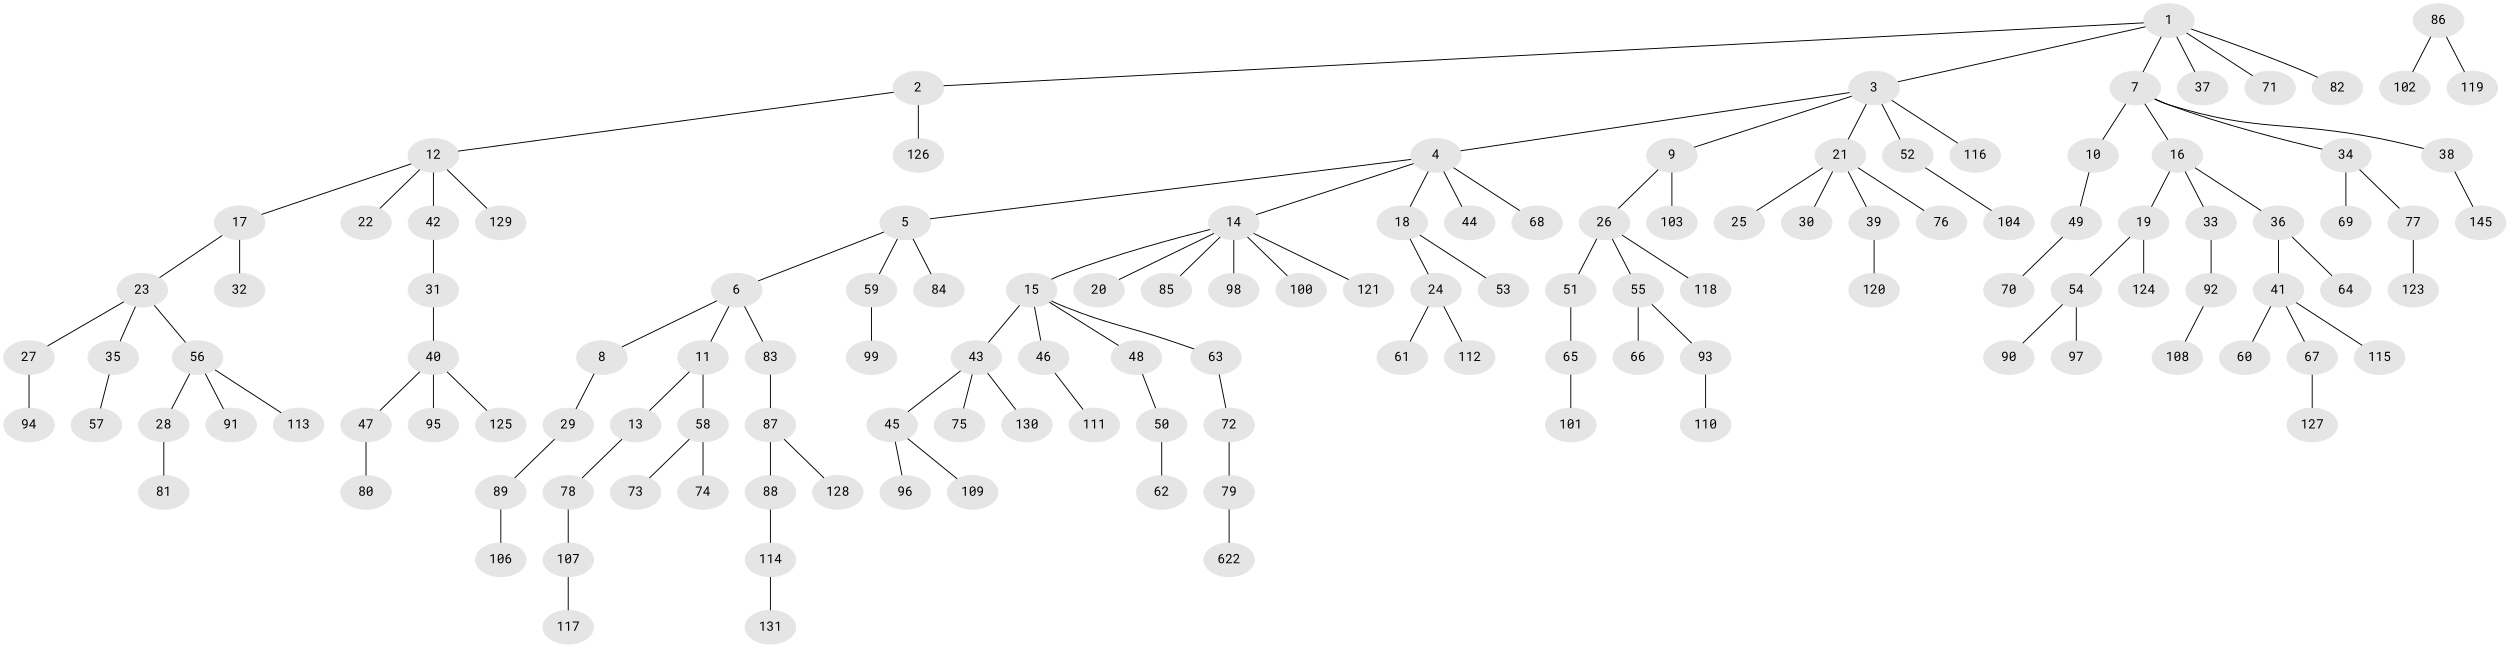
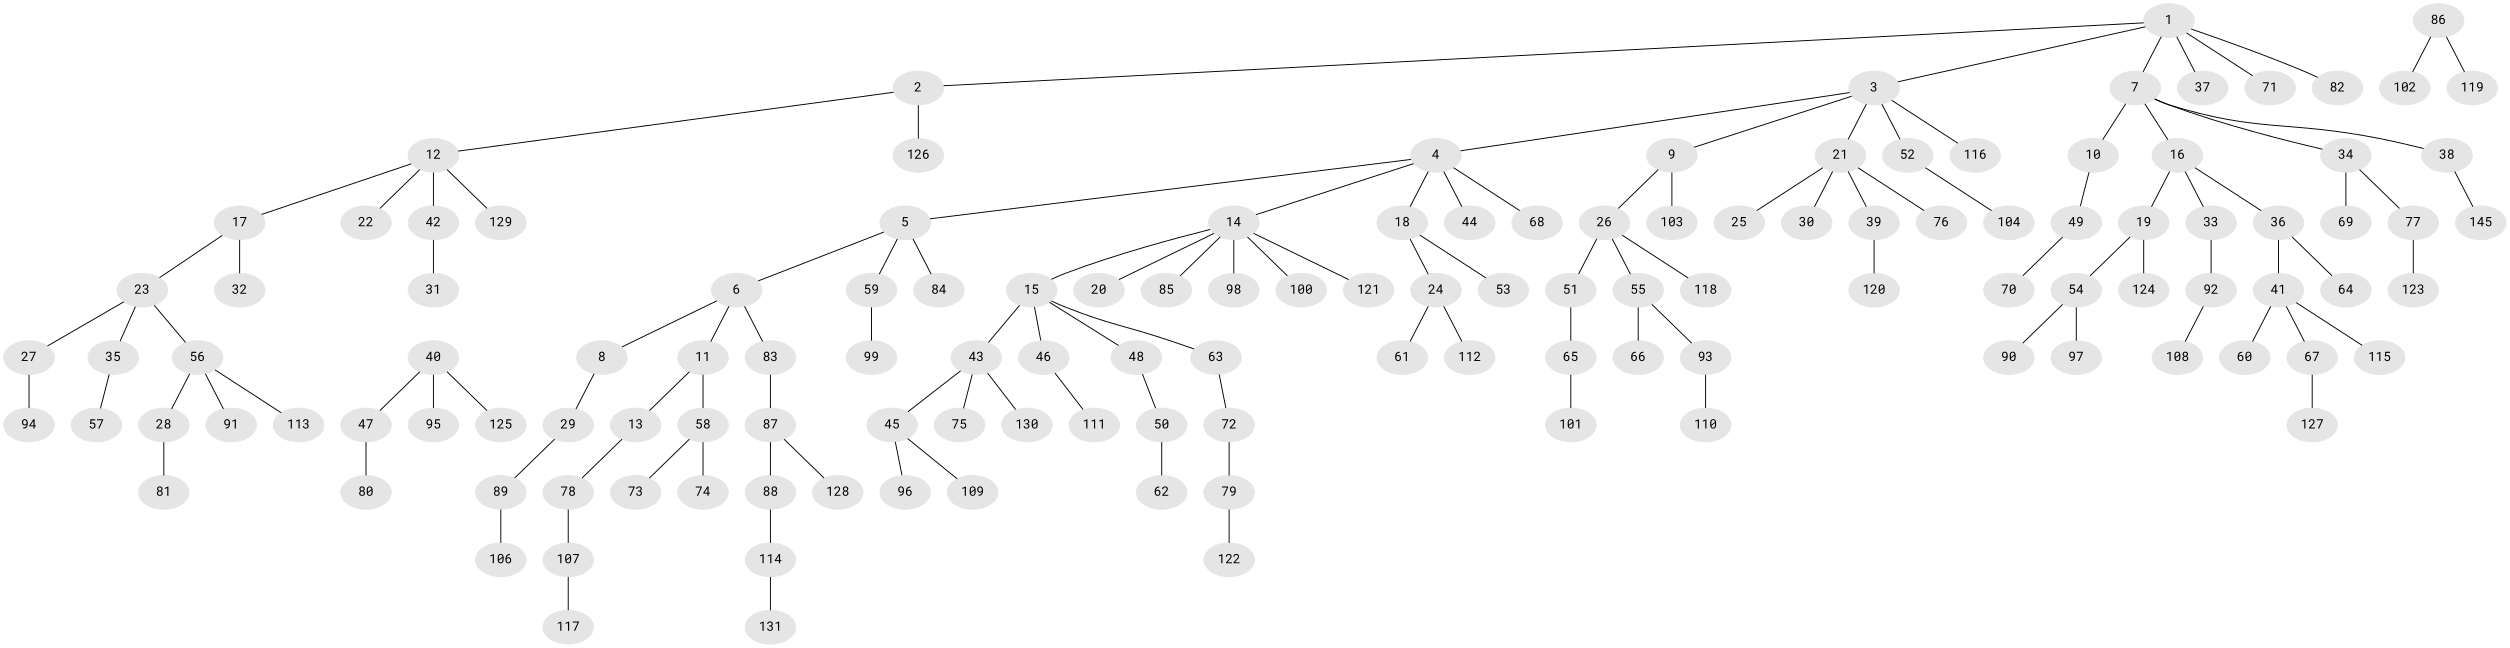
(433, 324) -> none
(1229, 560) -> (1229, 560)
